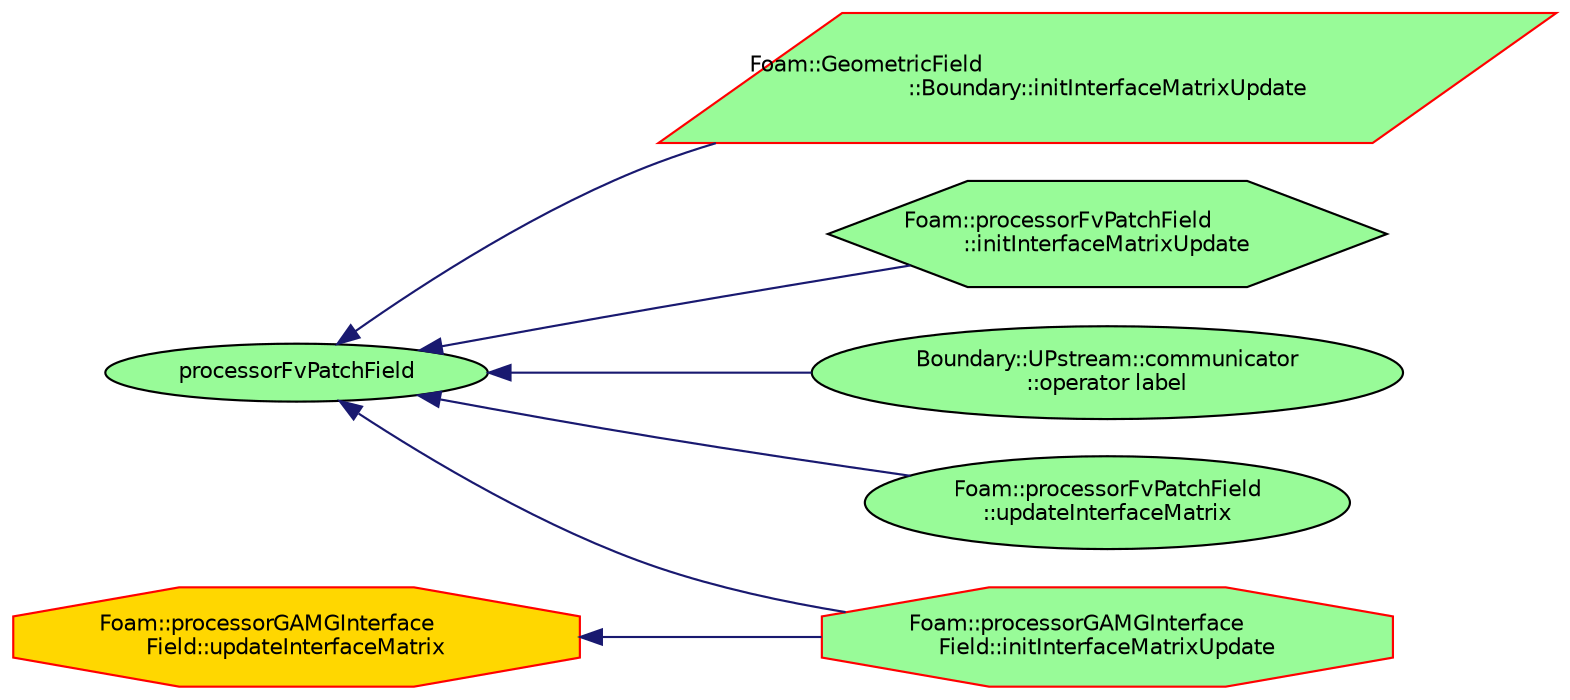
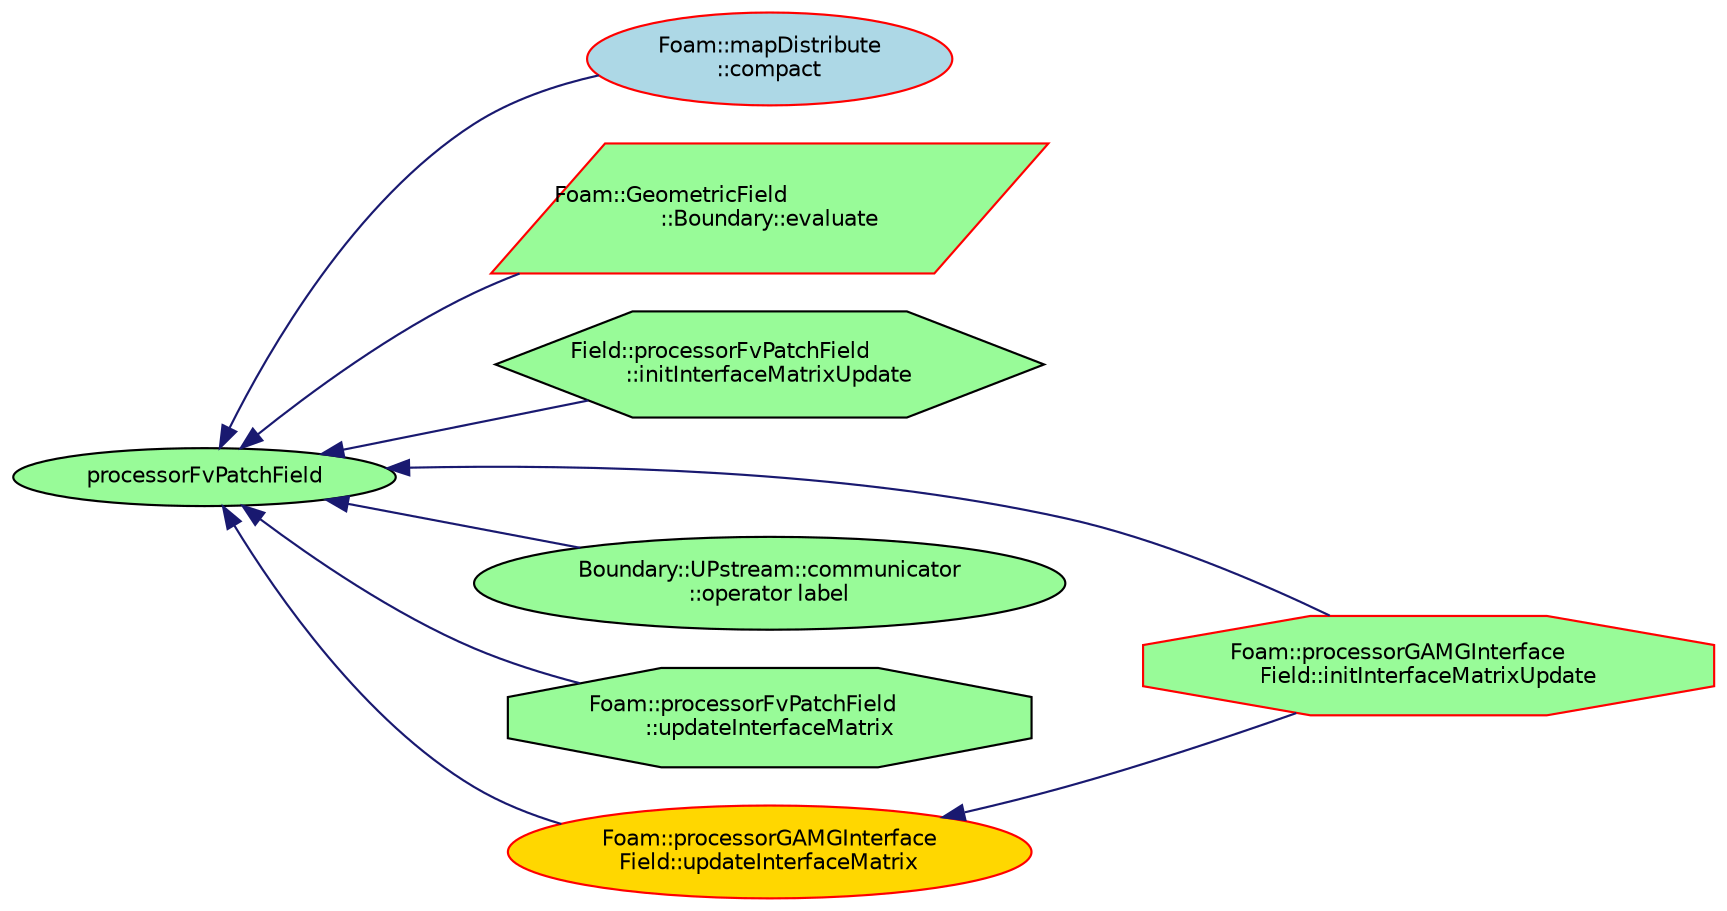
none -> (770, 59)
(1107, 78) -> (770, 208)
(1107, 234) -> (770, 364)
(1107, 503) -> (770, 718)
(297, 637) -> (770, 852)
none -> (372, 704)
